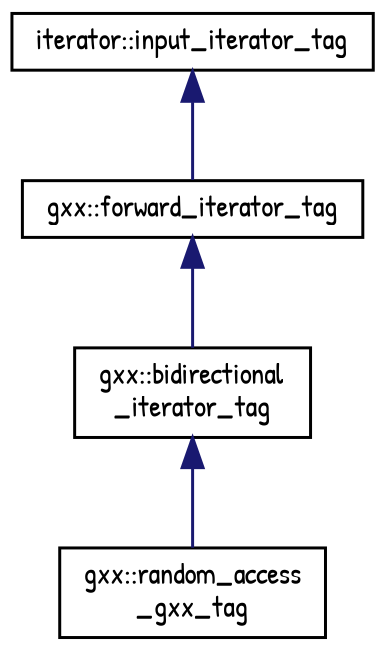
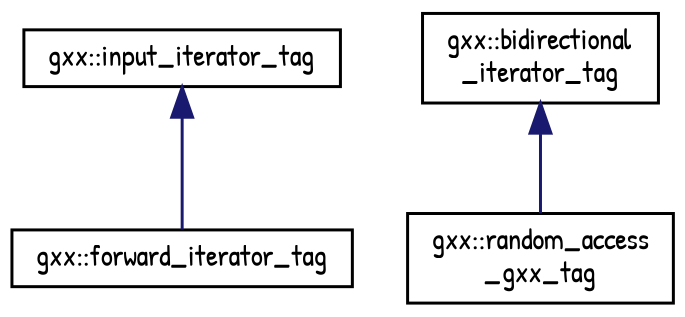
(193, 42) -> (182, 58)
(193, 308) -> none
